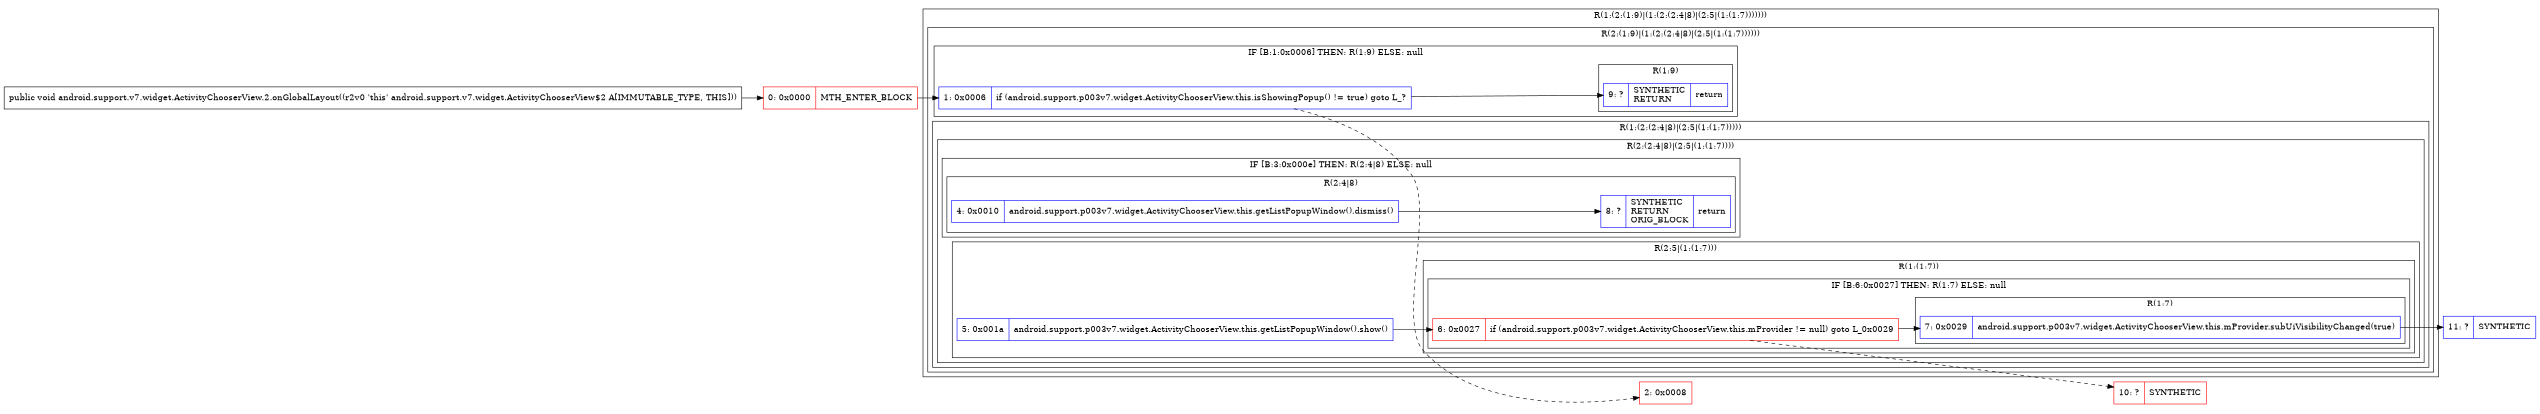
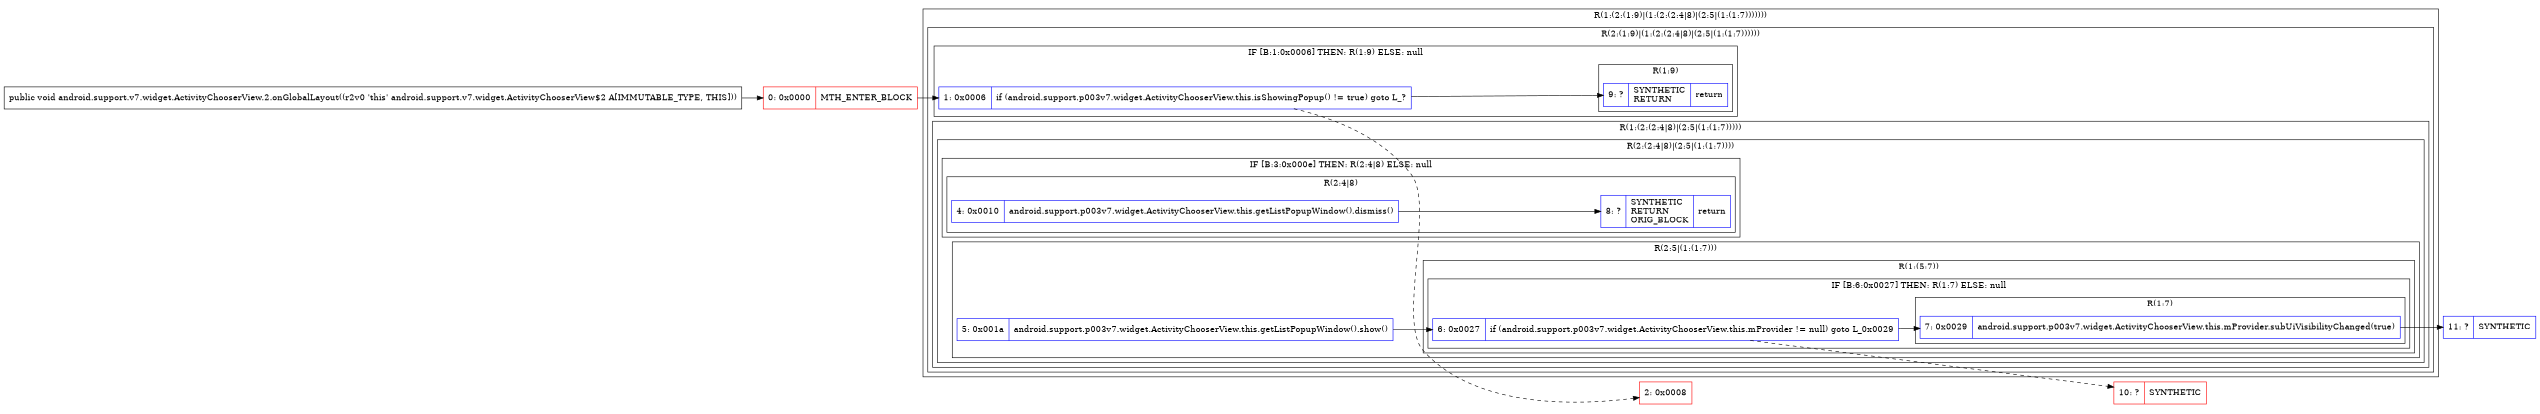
(1919, 267) -> (1919, 267)
(1666, 330) -> (1666, 330)
